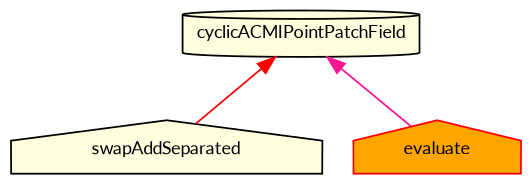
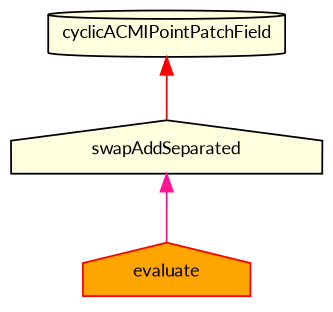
(376, 98) -> (167, 217)
